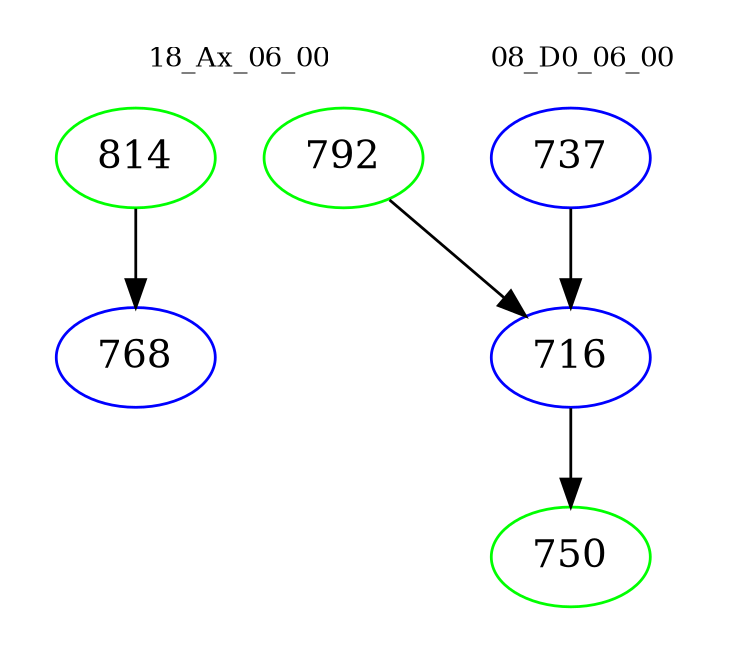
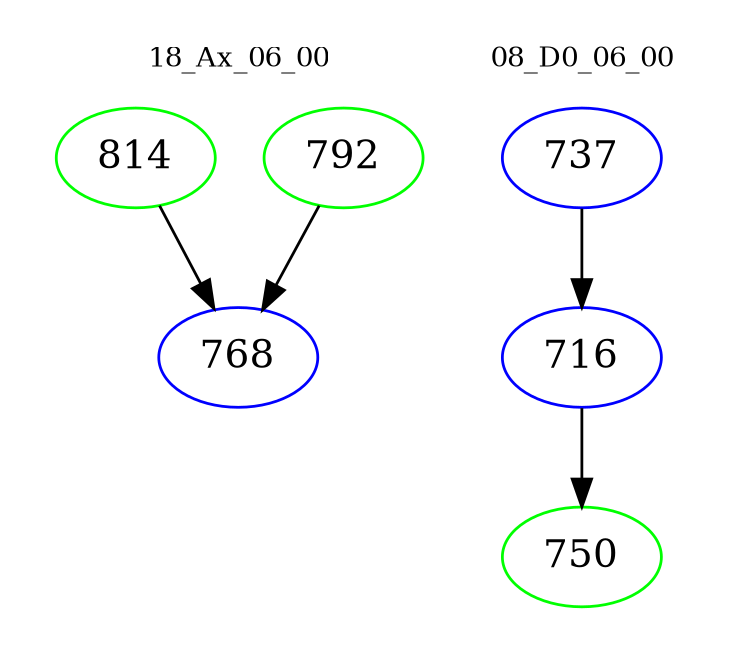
(427, 232) -> (298, 245)
